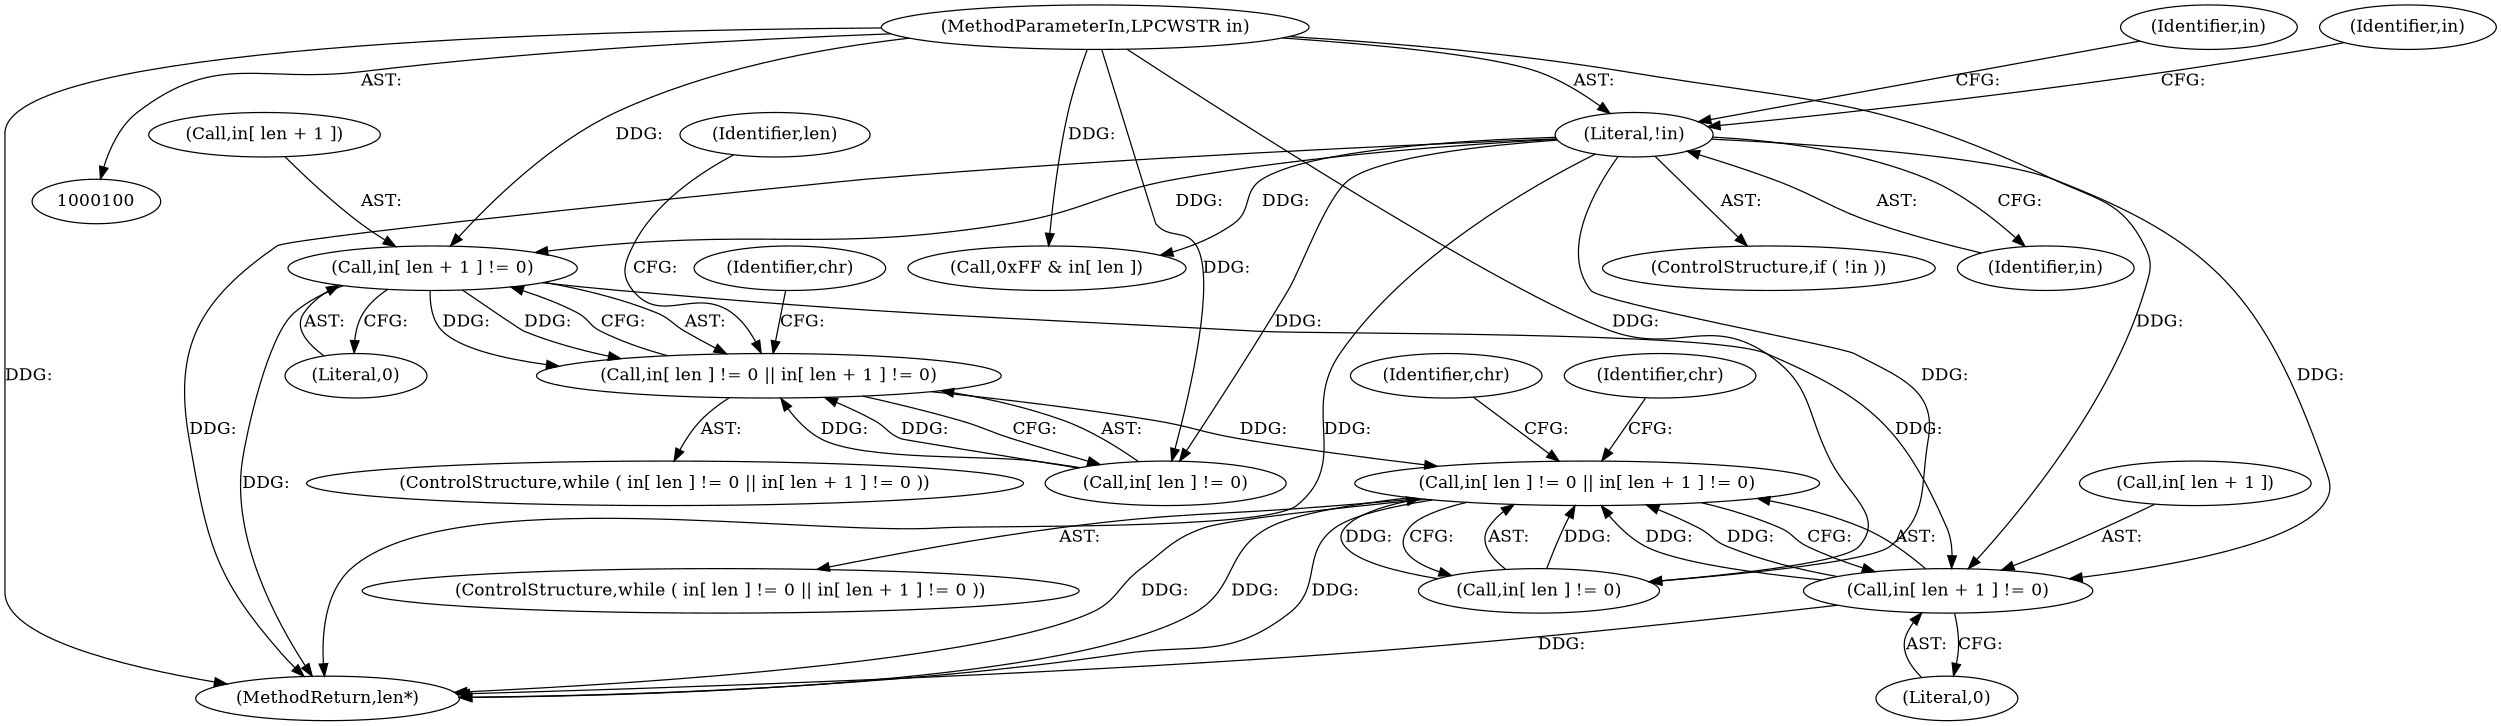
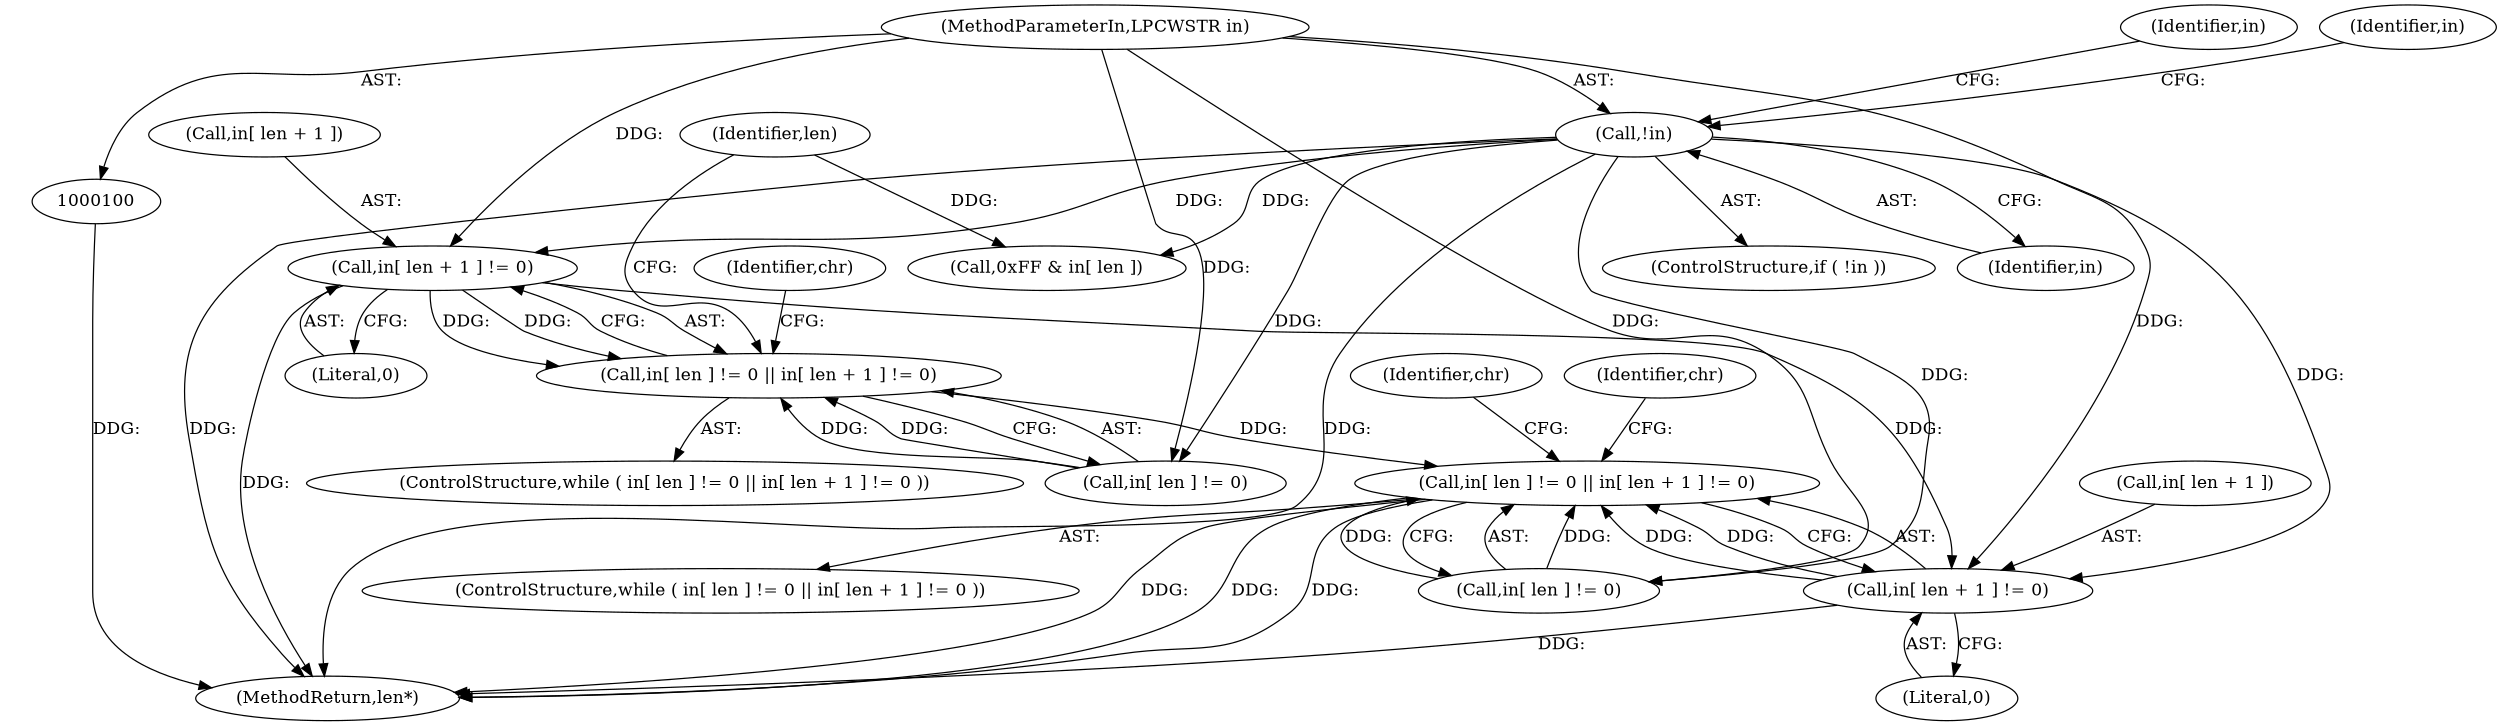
(88, 84) -> (93, 485)
(1634, 135) -> (1634, 135)
(1062, 140) -> (904, 198)
